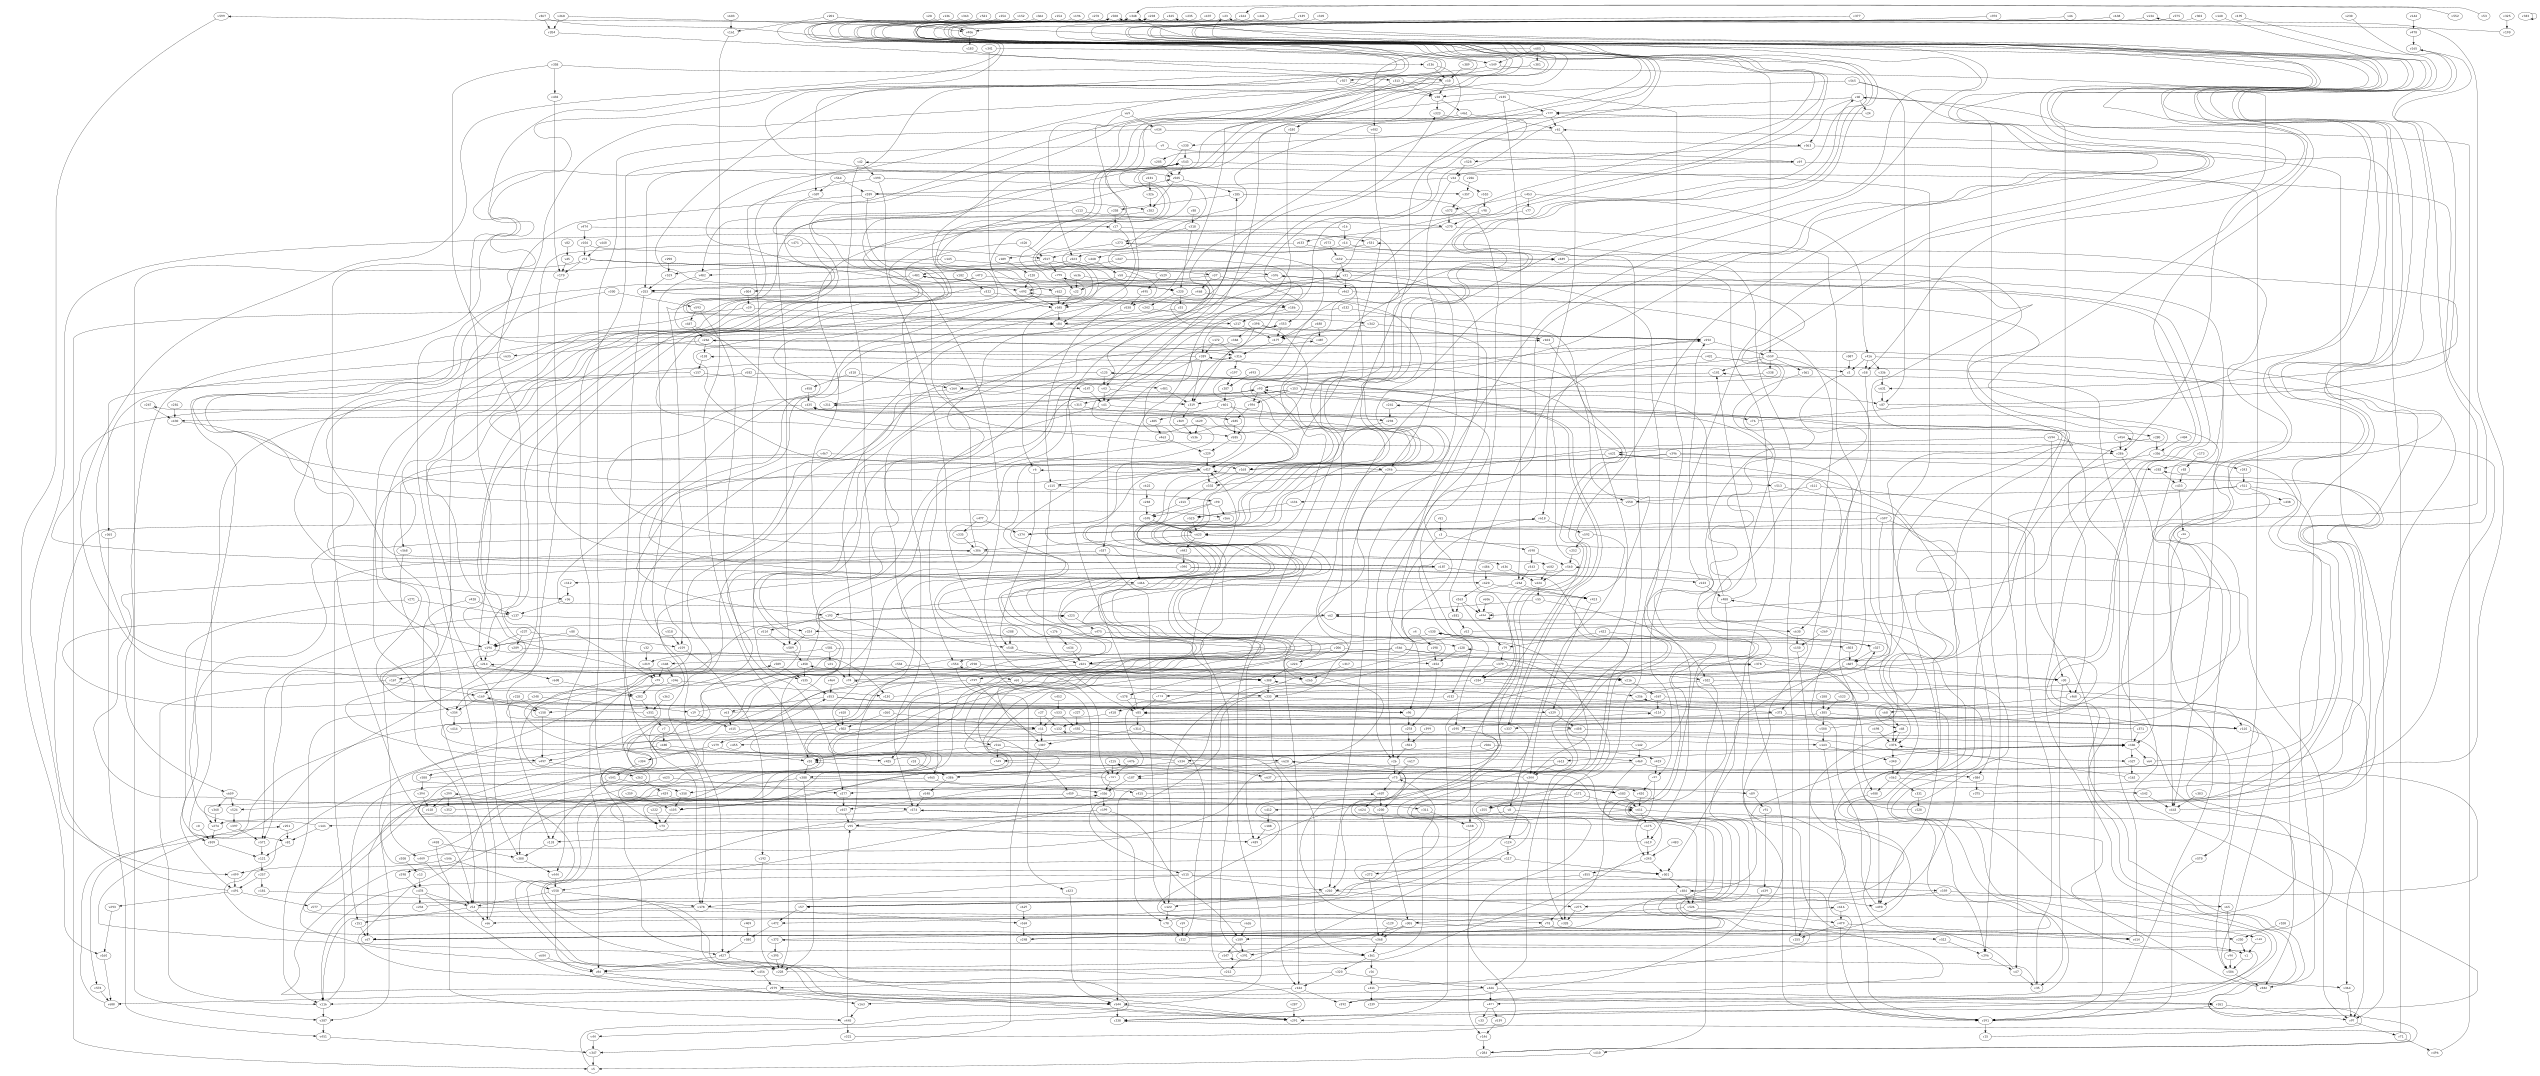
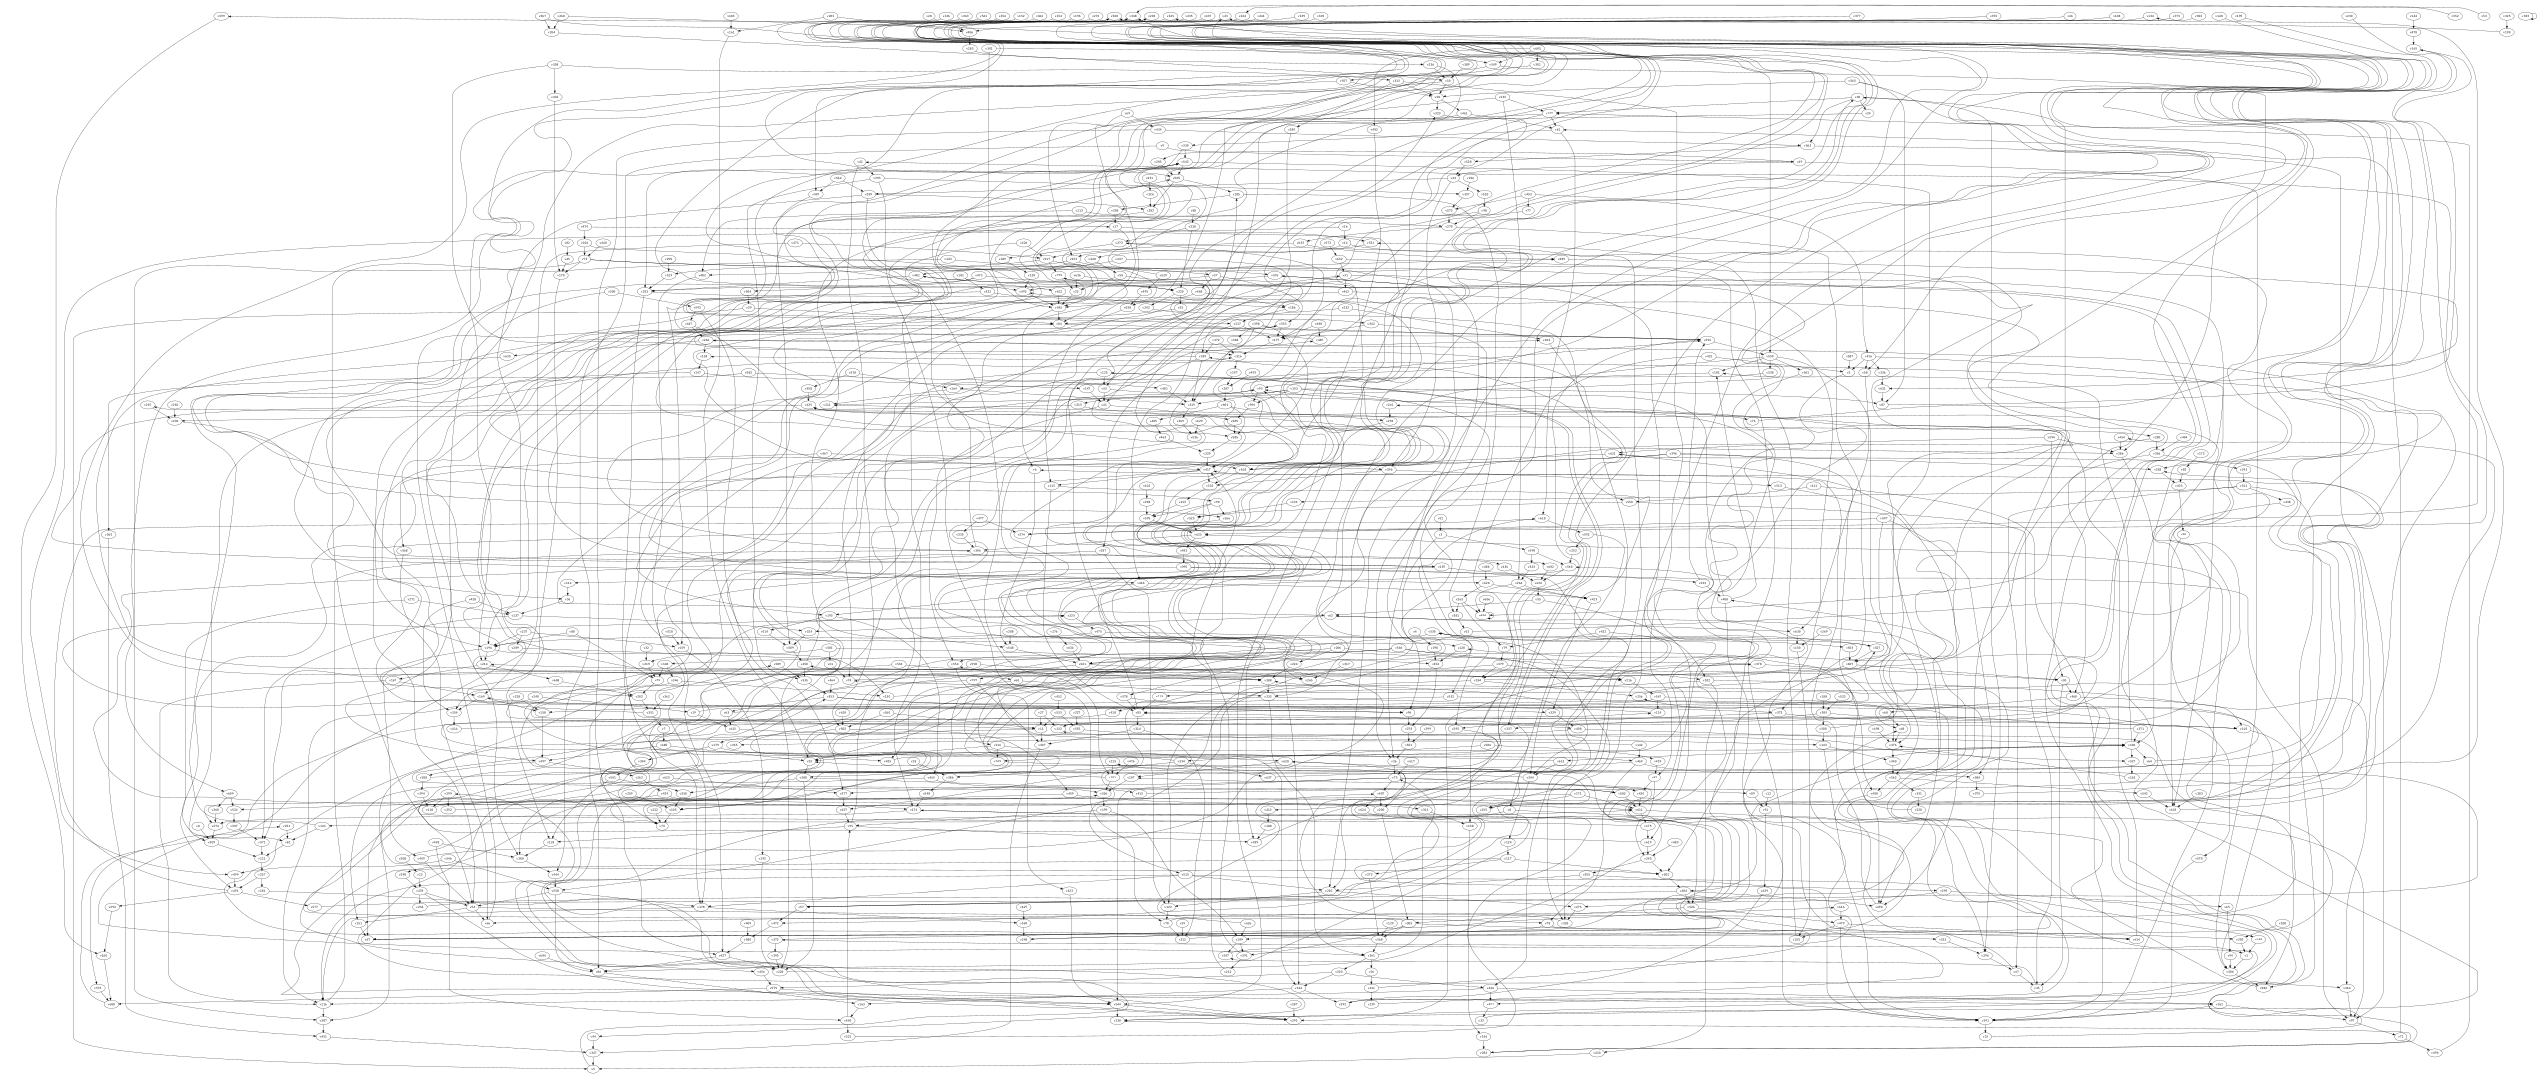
(1019, 477) -> (1016, 469)
none -> (1768, 794)
(1498, 1021) -> none
